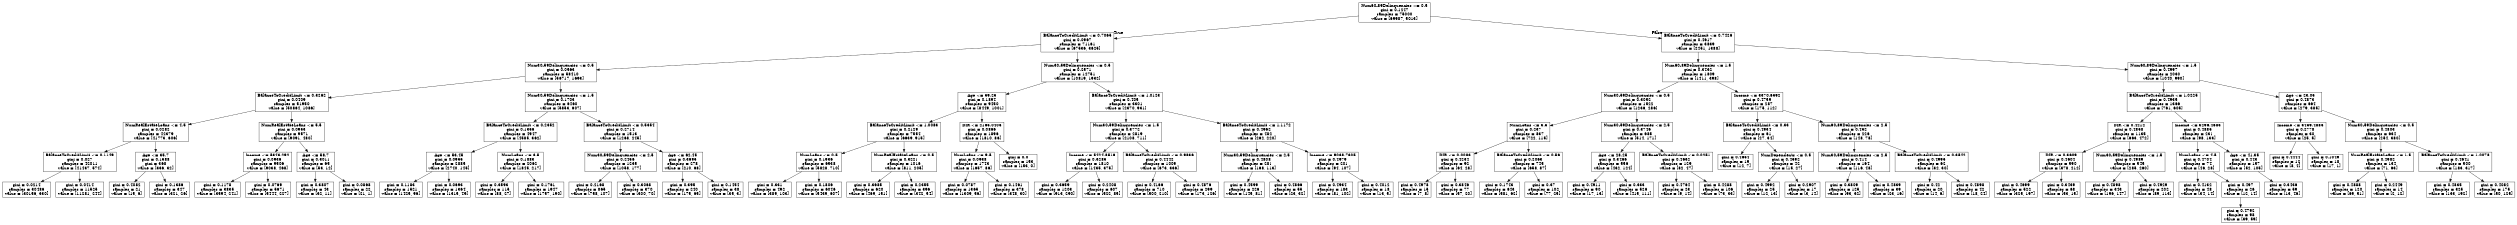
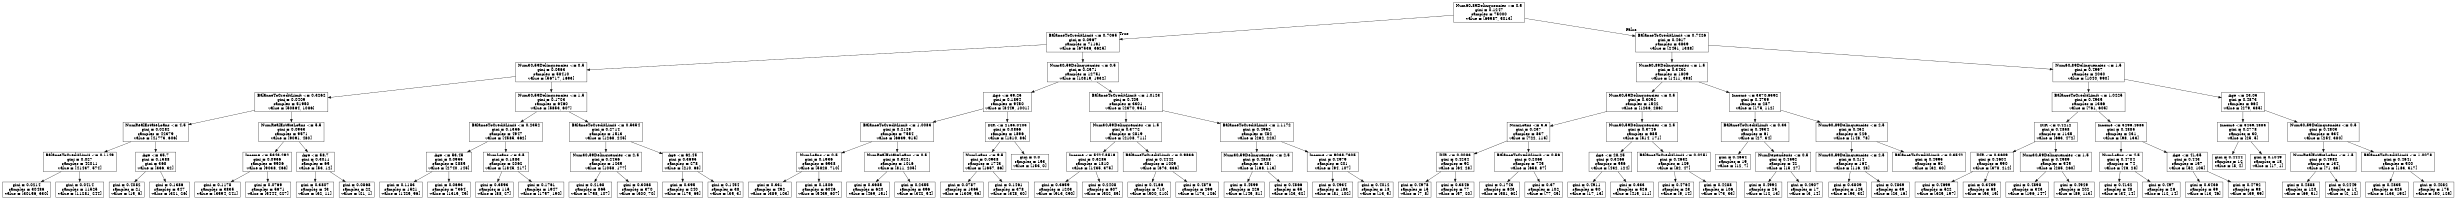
(449, 190) -> (449, 190)
(1929, 190) -> none
(1970, 190) -> none
(2241, 201) -> (2218, 176)
